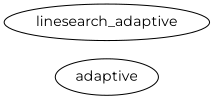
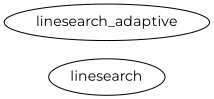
(107, 77) -> (107, 77)
